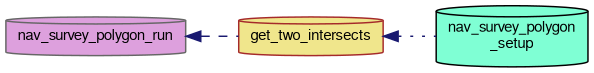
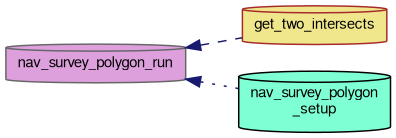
(417, 36) -> (219, 85)
